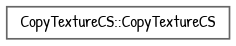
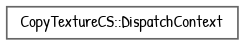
(118, 23) -> (122, 23)
